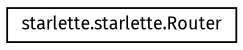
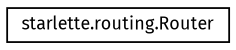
(122, 25) -> (118, 25)
